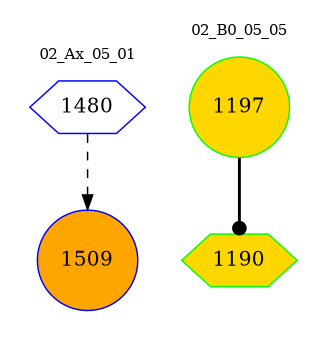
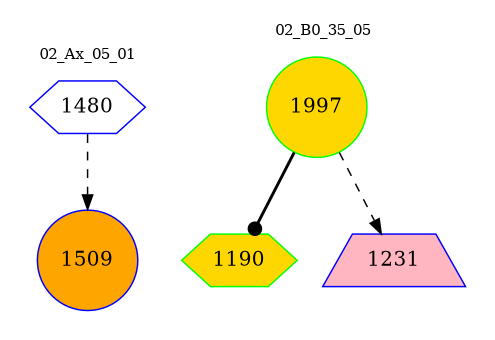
(239, 31) -> (323, 31)
(239, 107) -> (317, 107)
none -> (394, 260)
